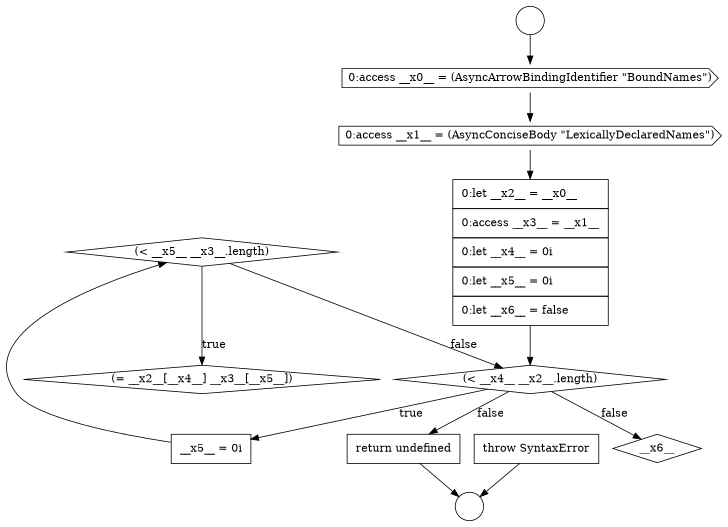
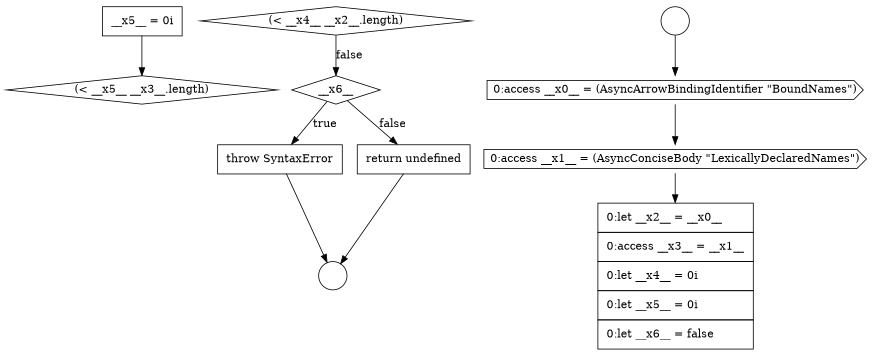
none -> (312, 120)
(362, 314) -> none
(530, 341) -> none
(202, 379) -> none
(473, 411) -> (369, 120)
(373, 413) -> none
